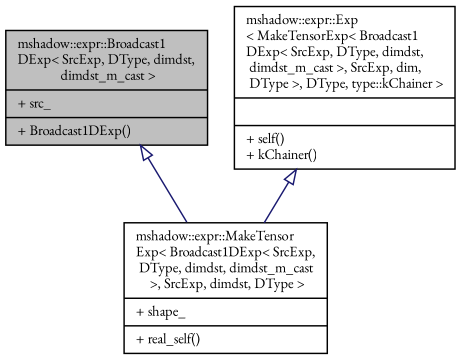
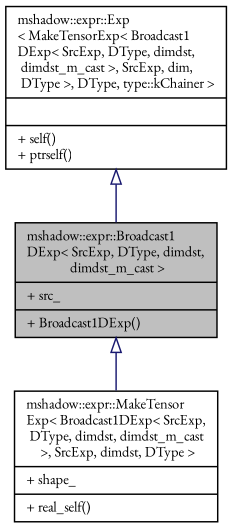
(282, 155) -> (45, 155)
(276, 202) -> (116, 203)
